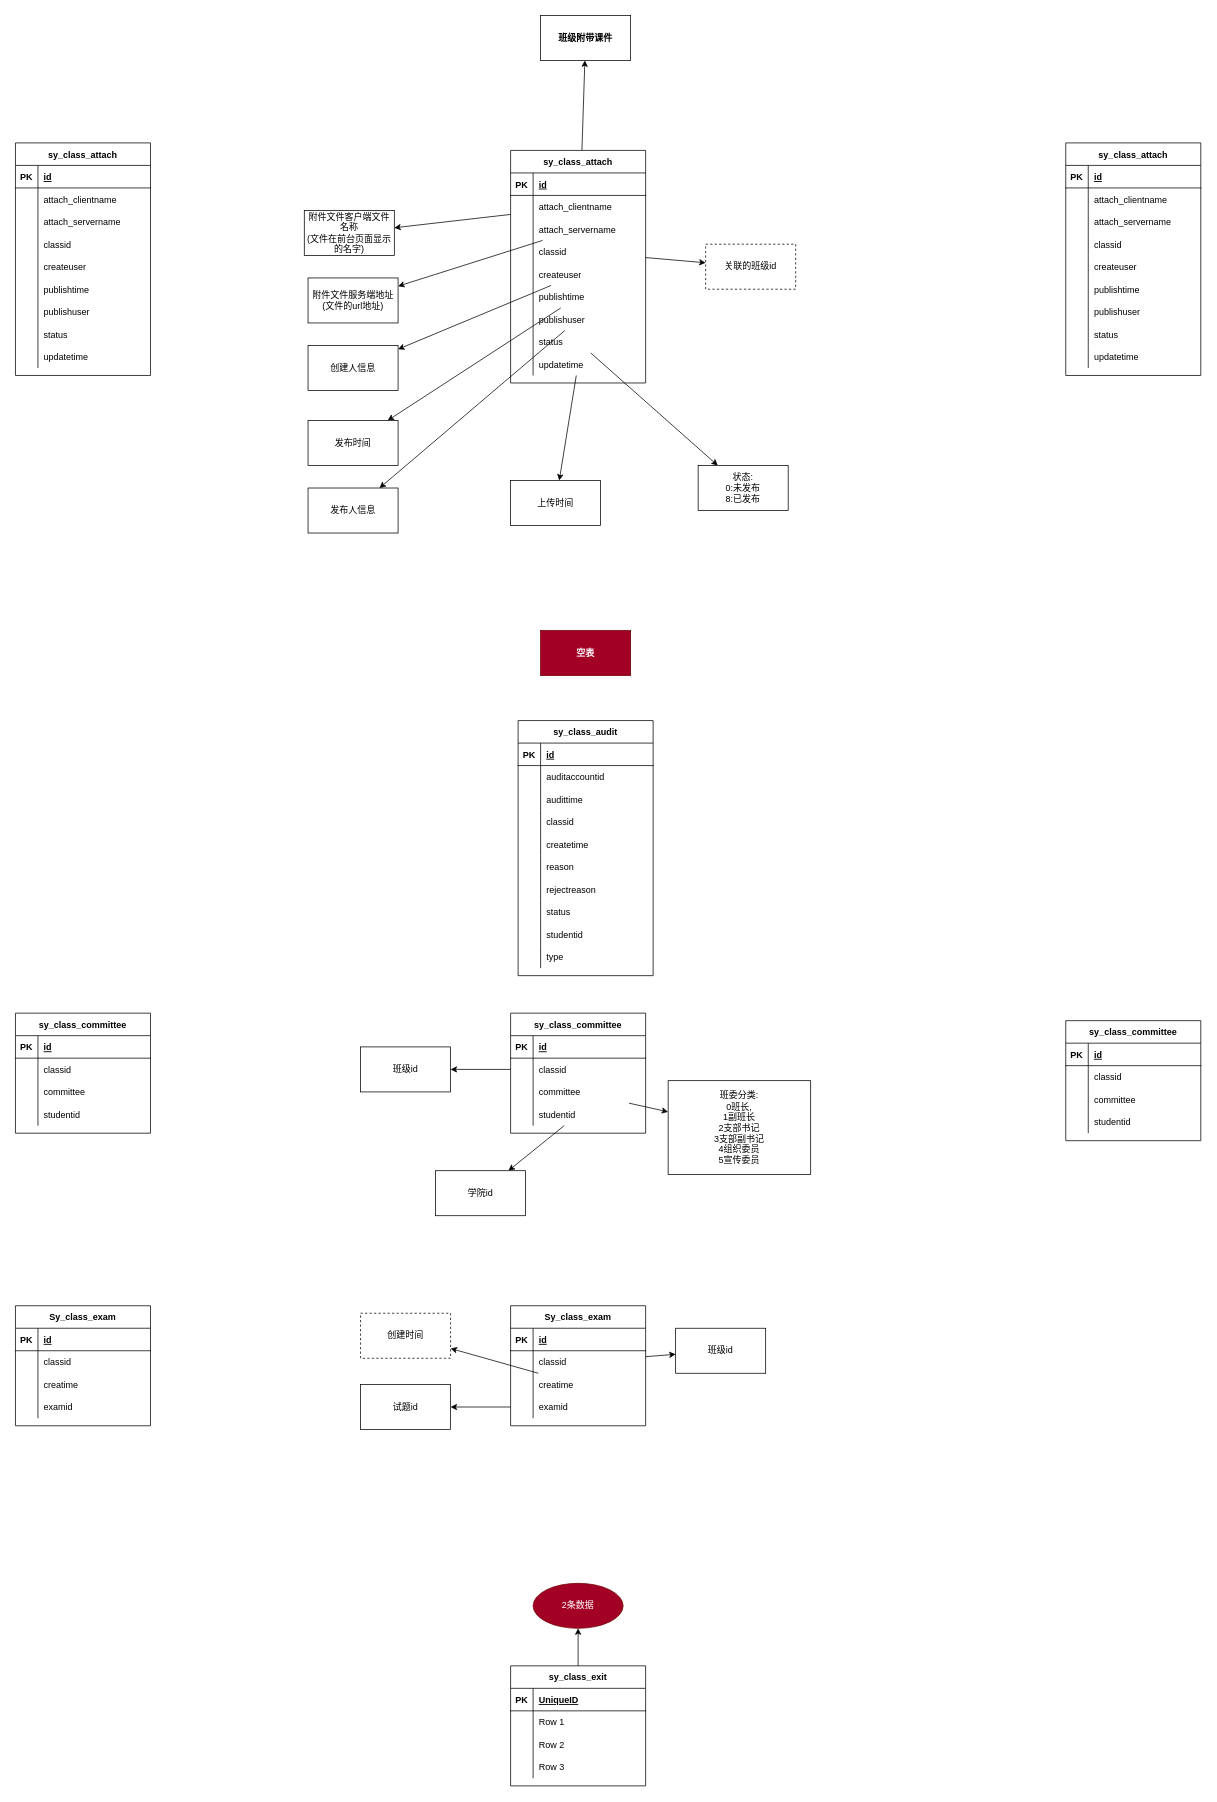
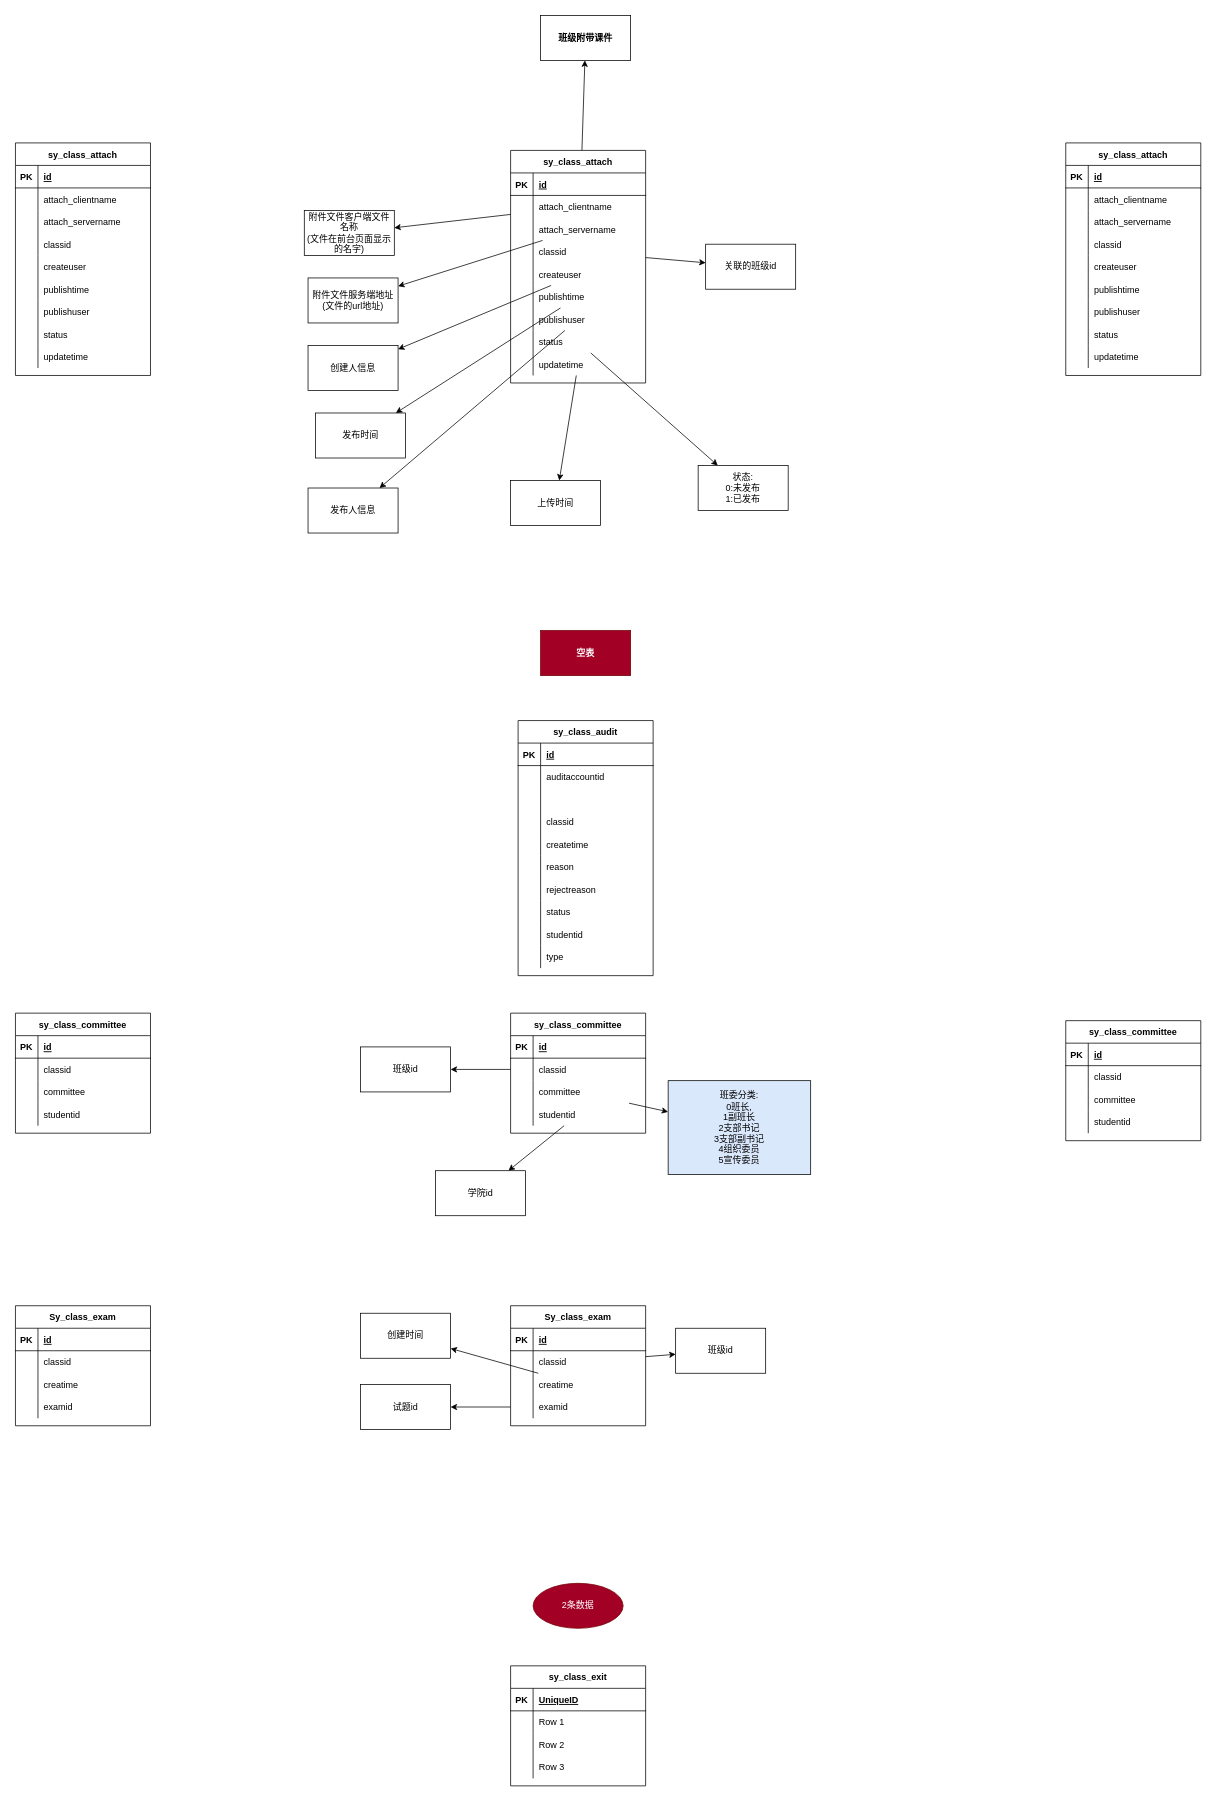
(750, 267) -> (750, 267)
(353, 443) -> (360, 435)
(743, 488) -> (743, 488)
(597, 799) -> none
(739, 1127) -> (739, 1127)
(405, 1335) -> (405, 1335)
(578, 1635) -> none
